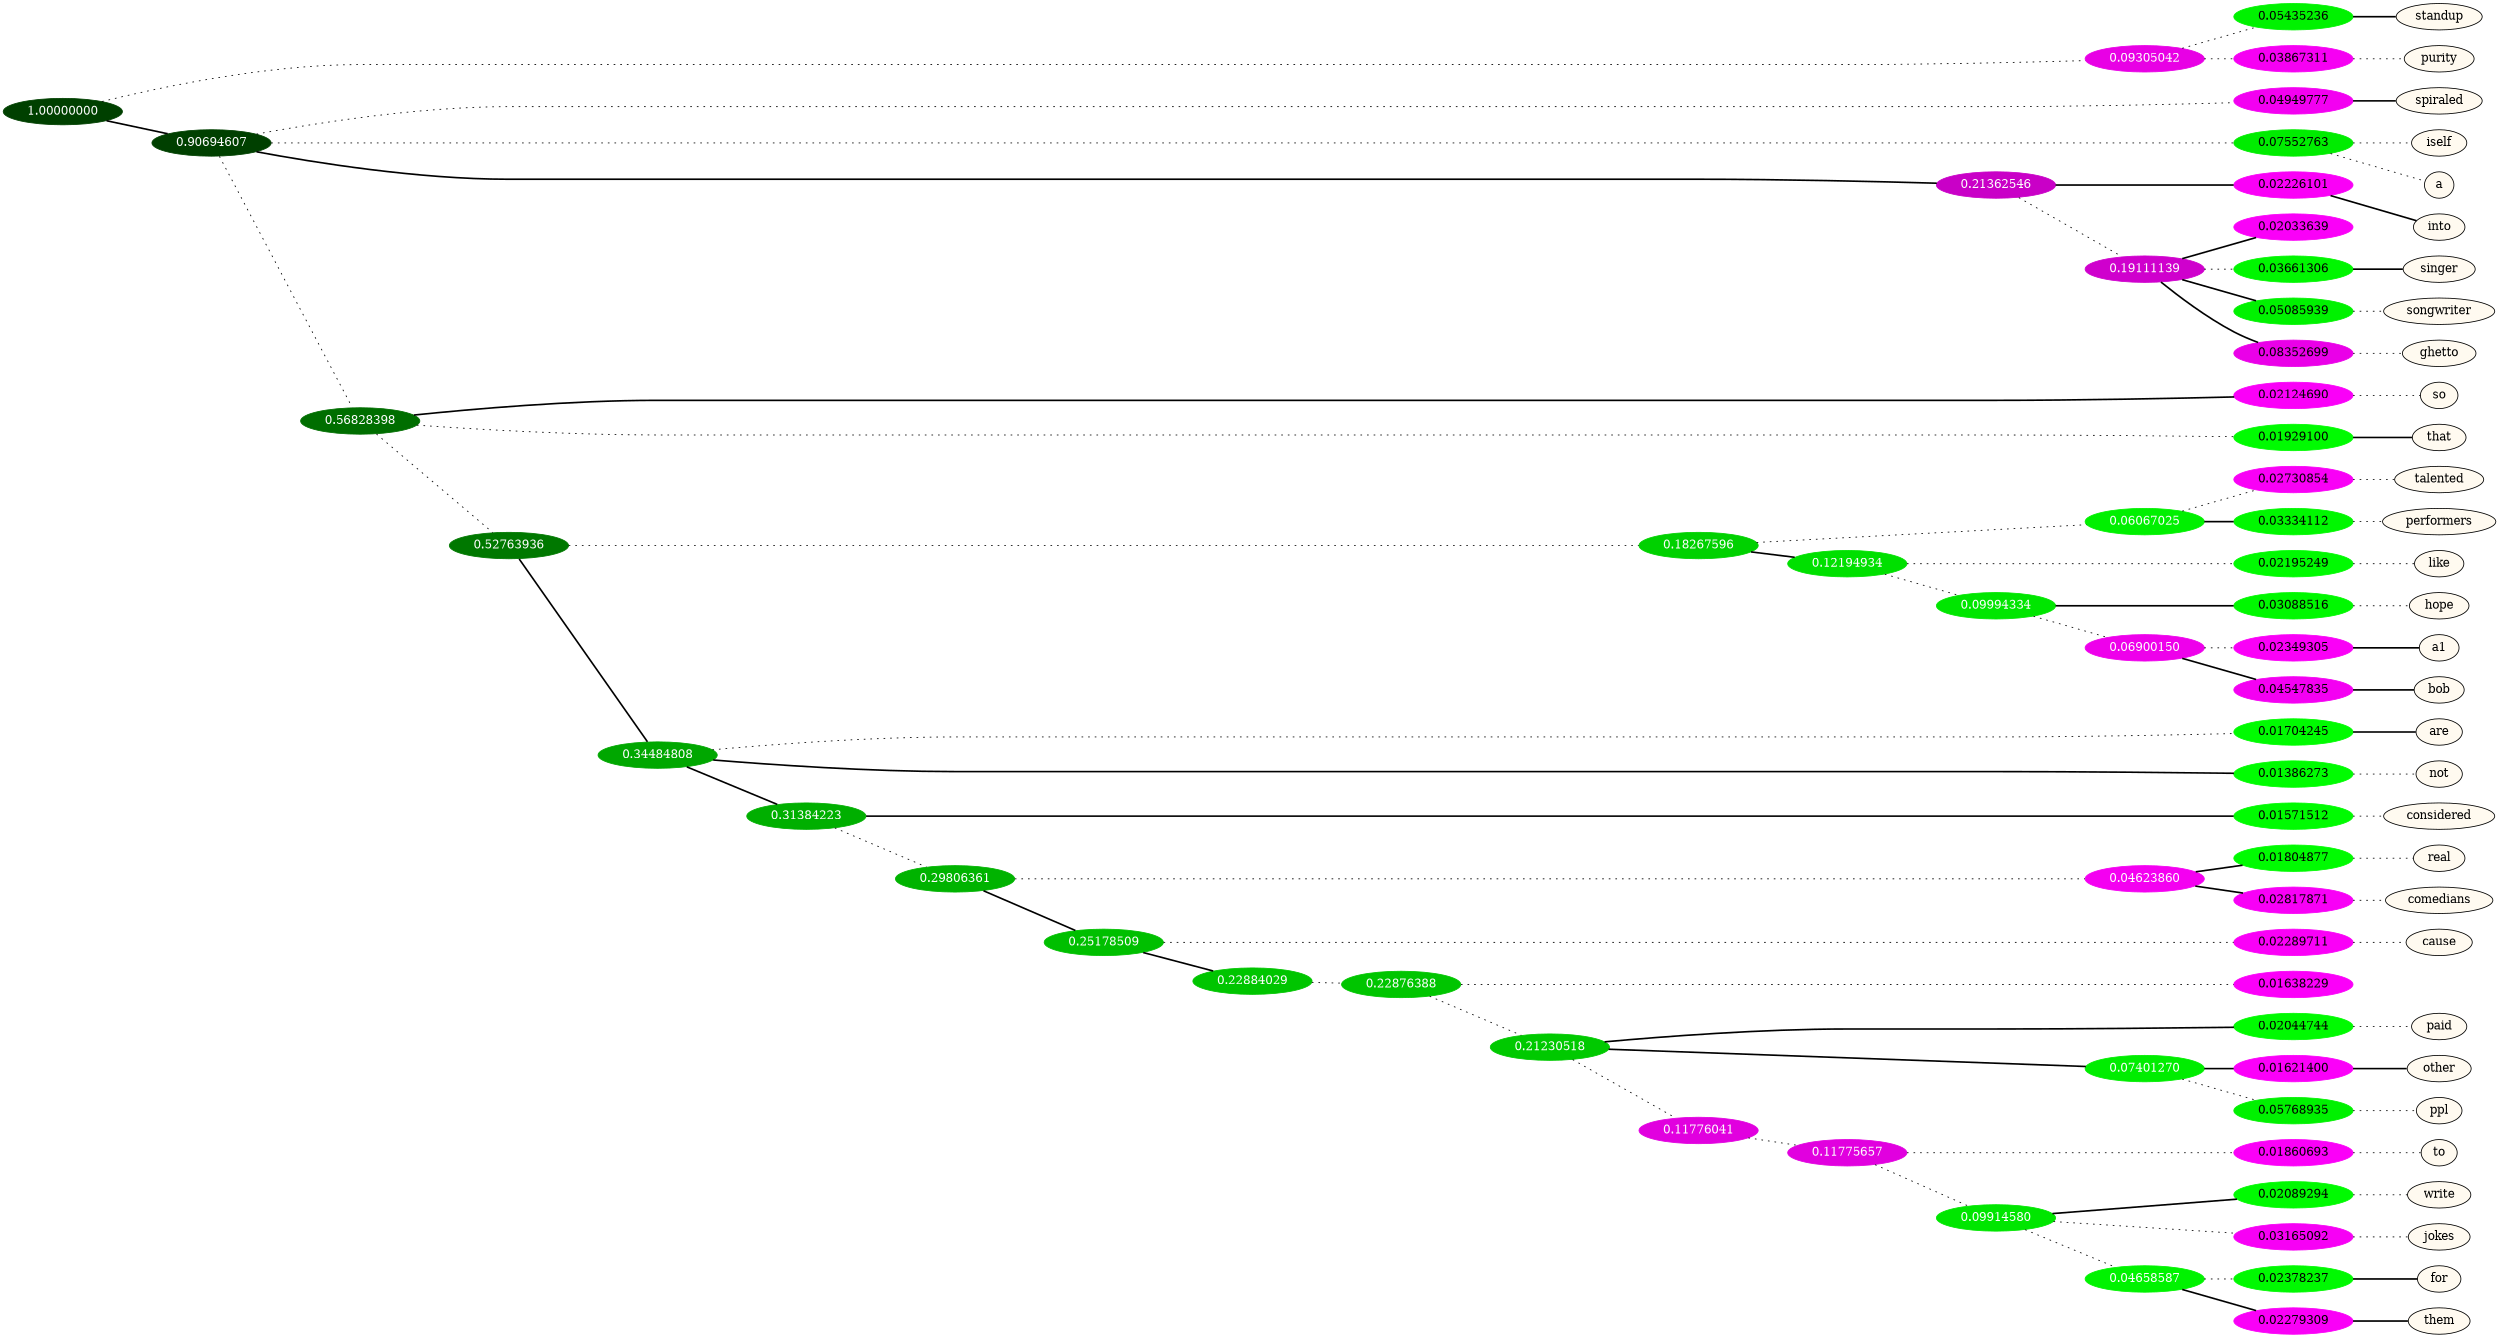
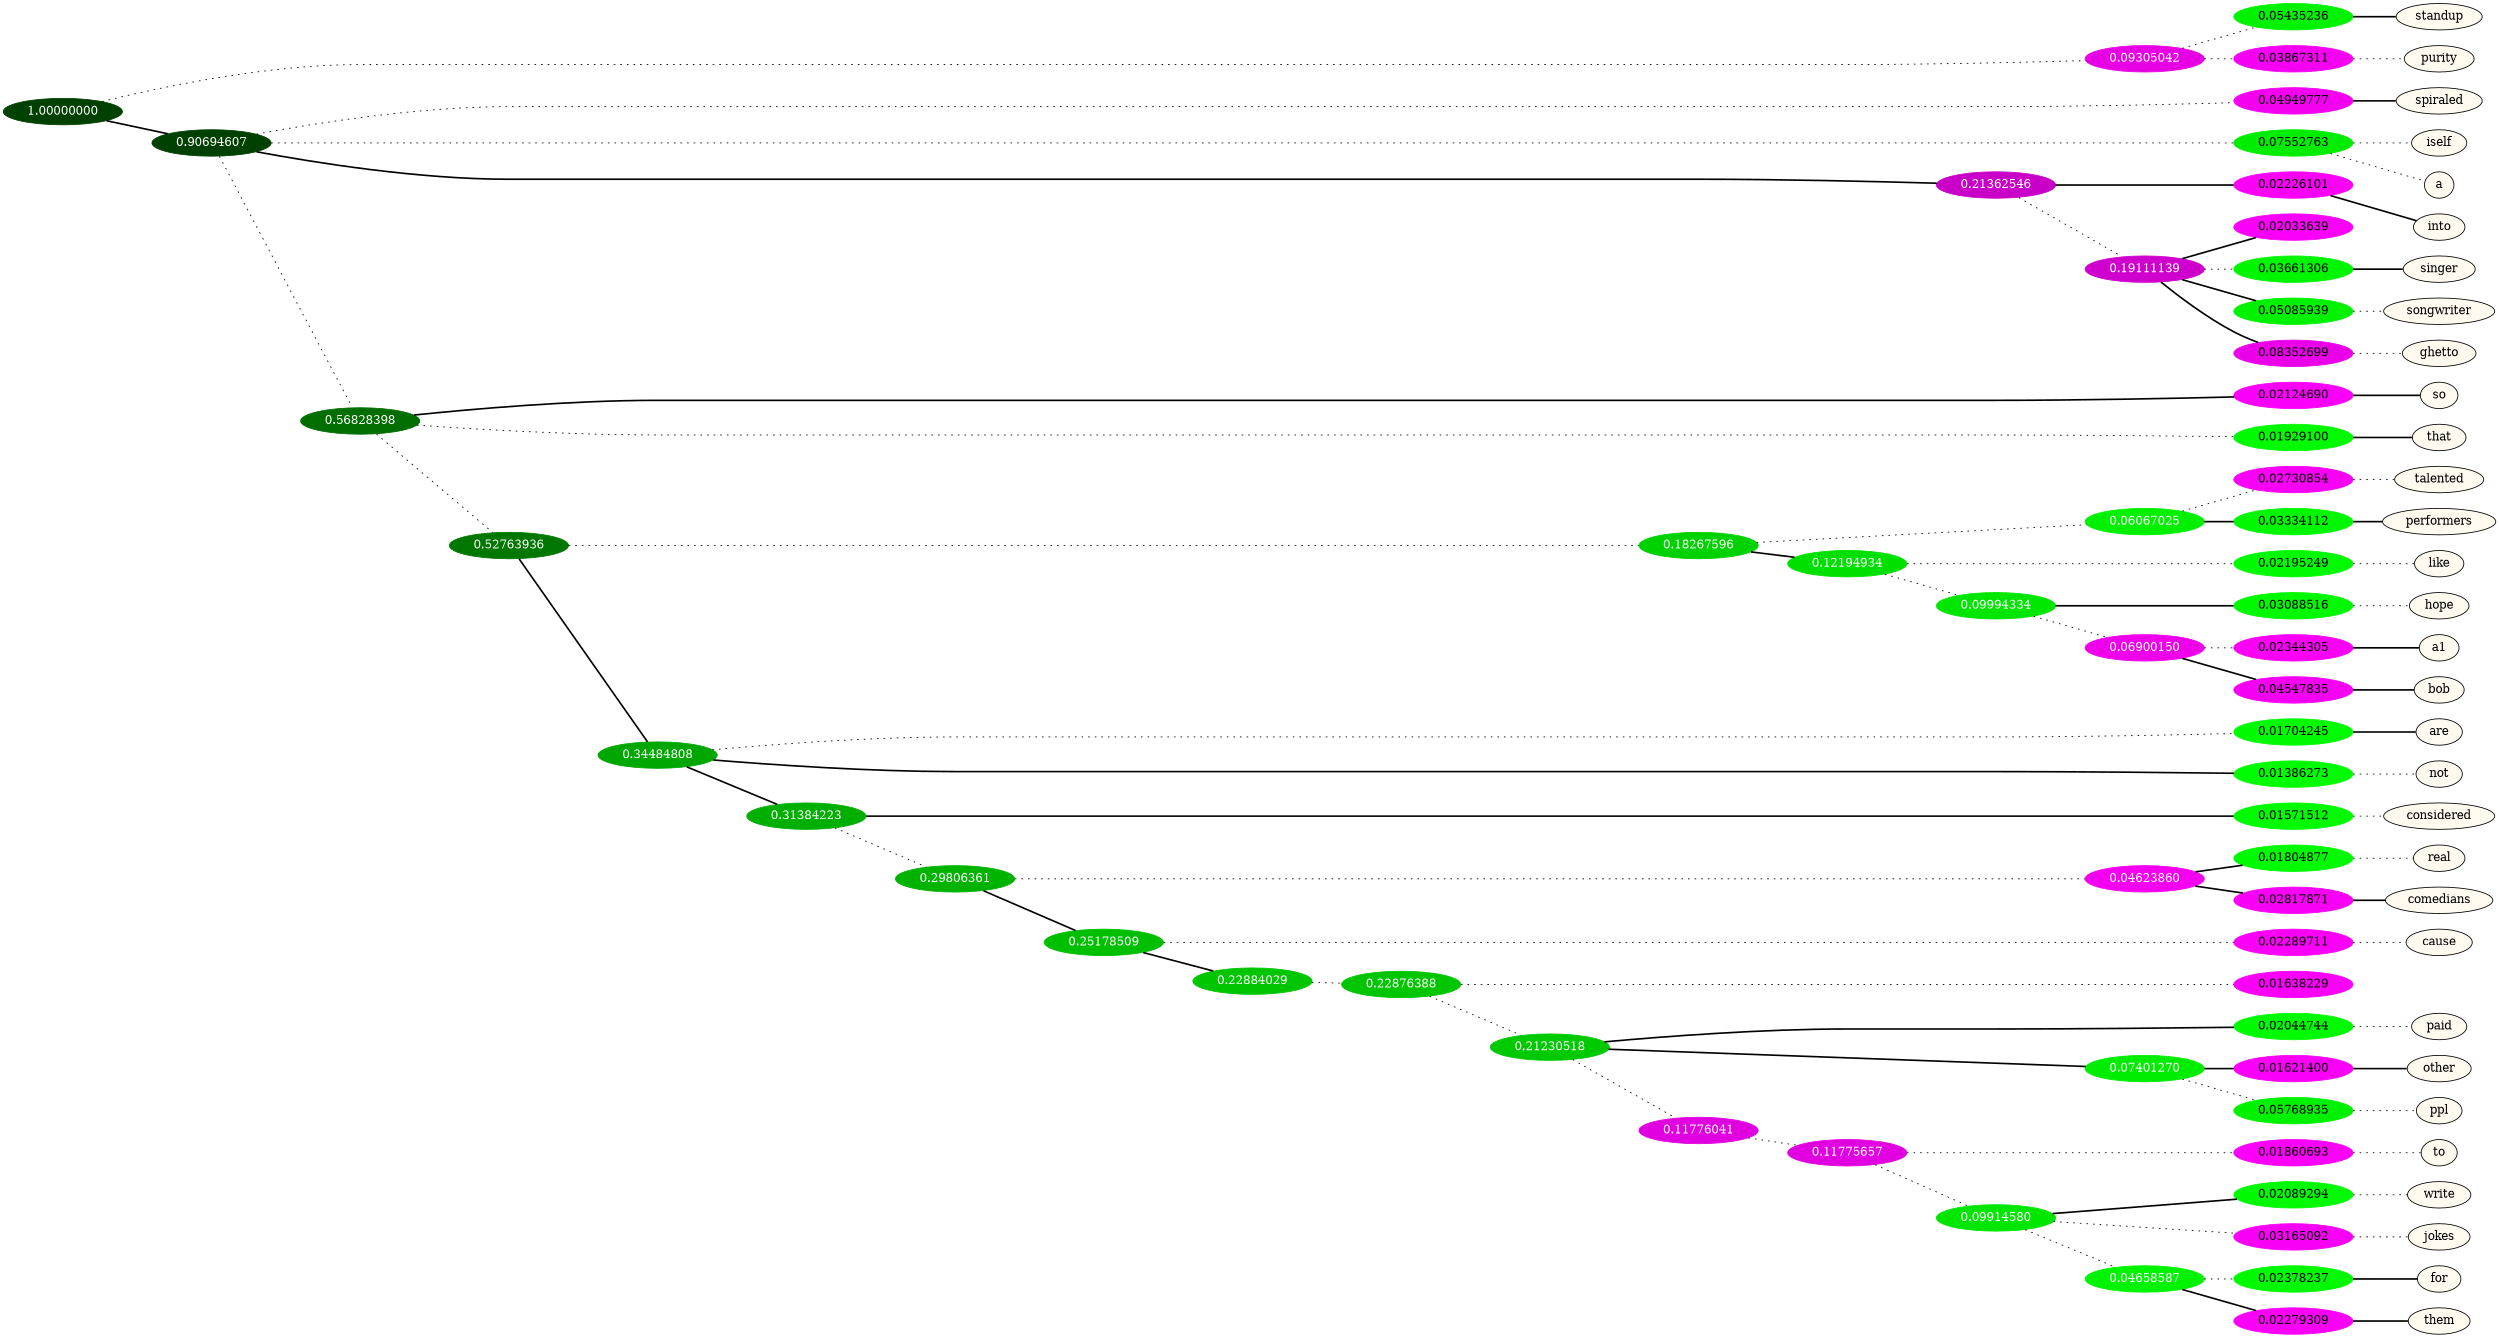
(2387, 395) -> (2387, 395)
(2368, 522) -> (2368, 522)
(2293, 648) -> (2293, 648)
(2369, 900) -> (2369, 900)
